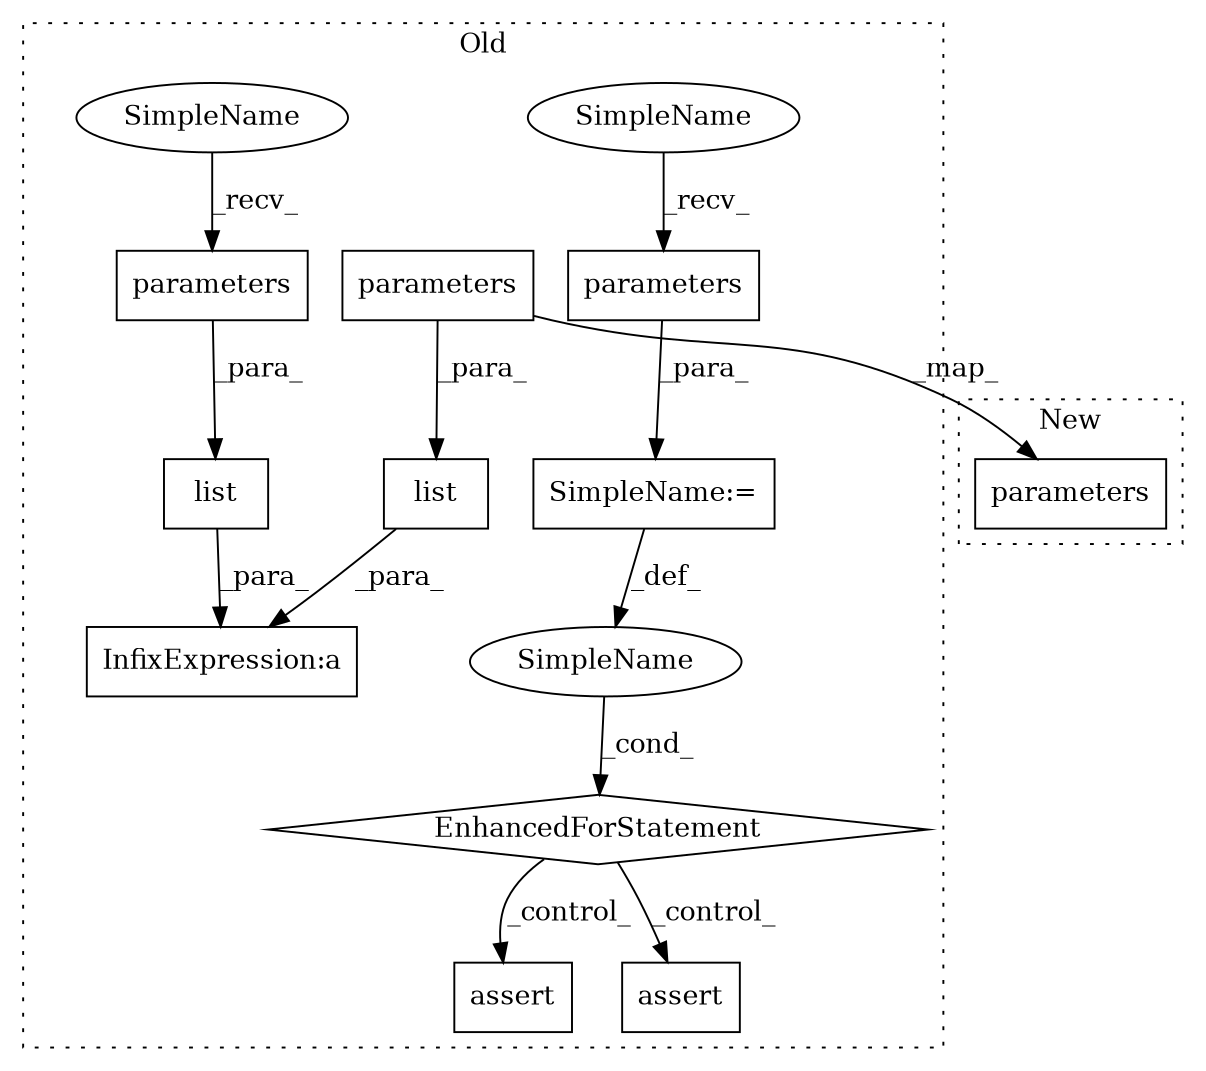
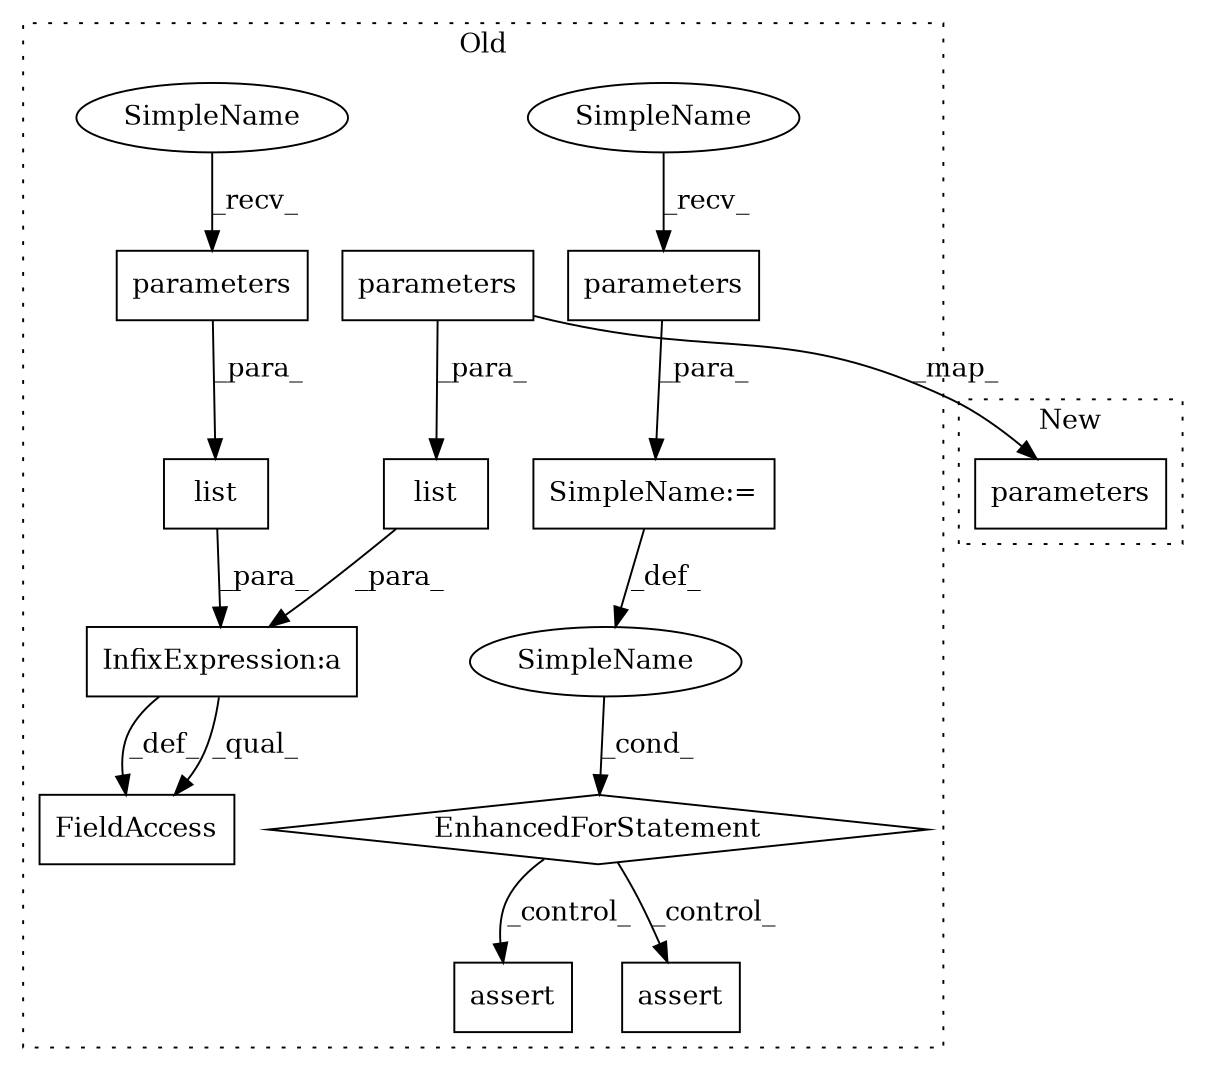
none -> (137, 830)
